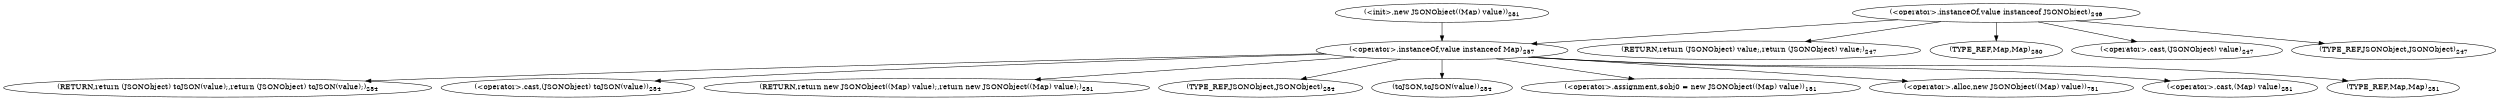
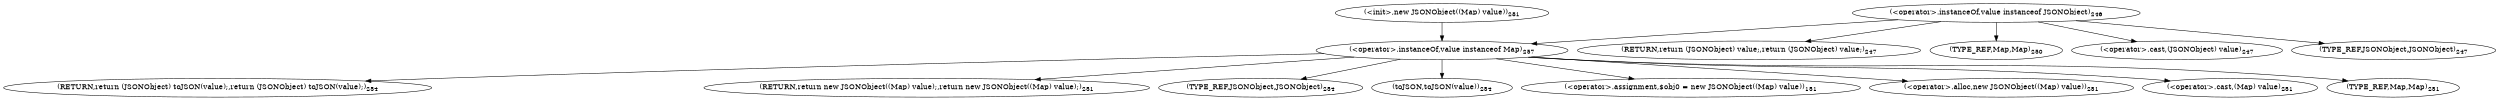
(2093, 87) -> (2093, 87)
(568, 88) -> none
